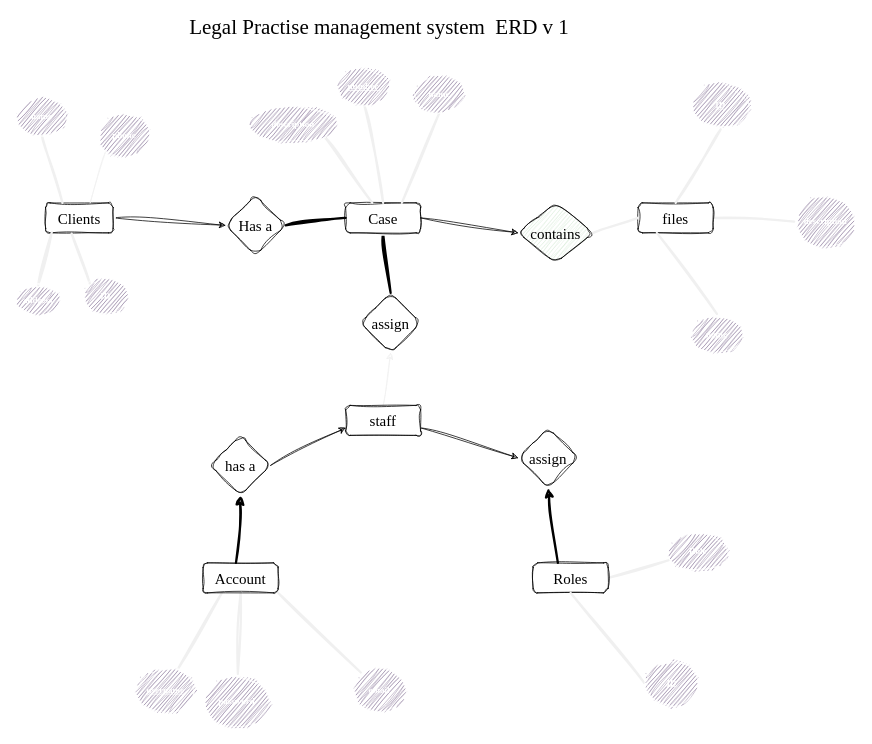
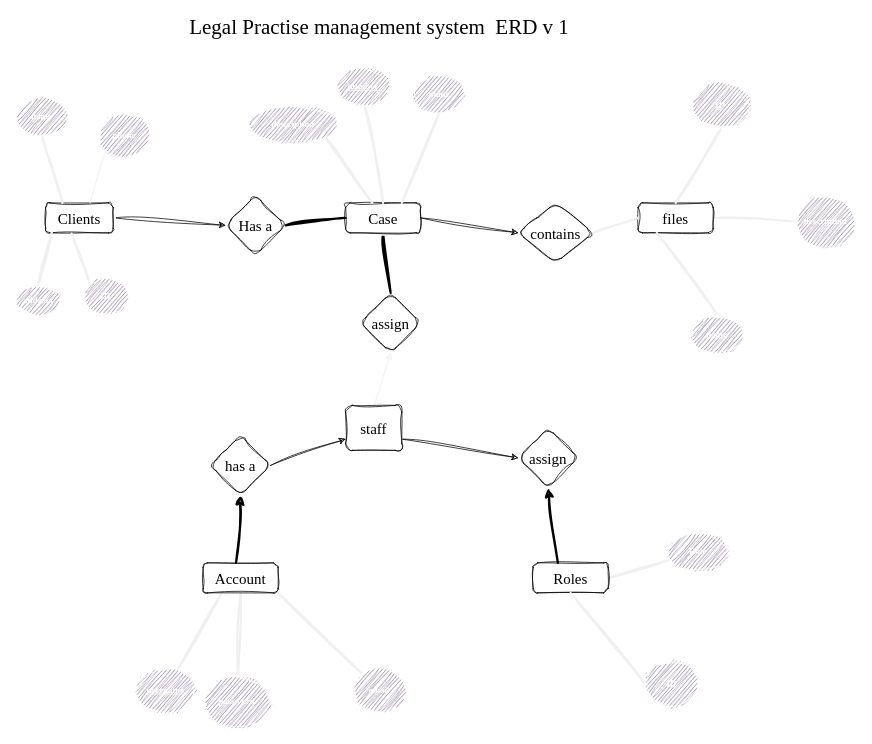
(555, 233) -> (555, 233)
(383, 420) -> (374, 428)
